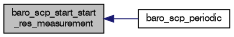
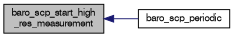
(54, 19) -> (54, 19)
